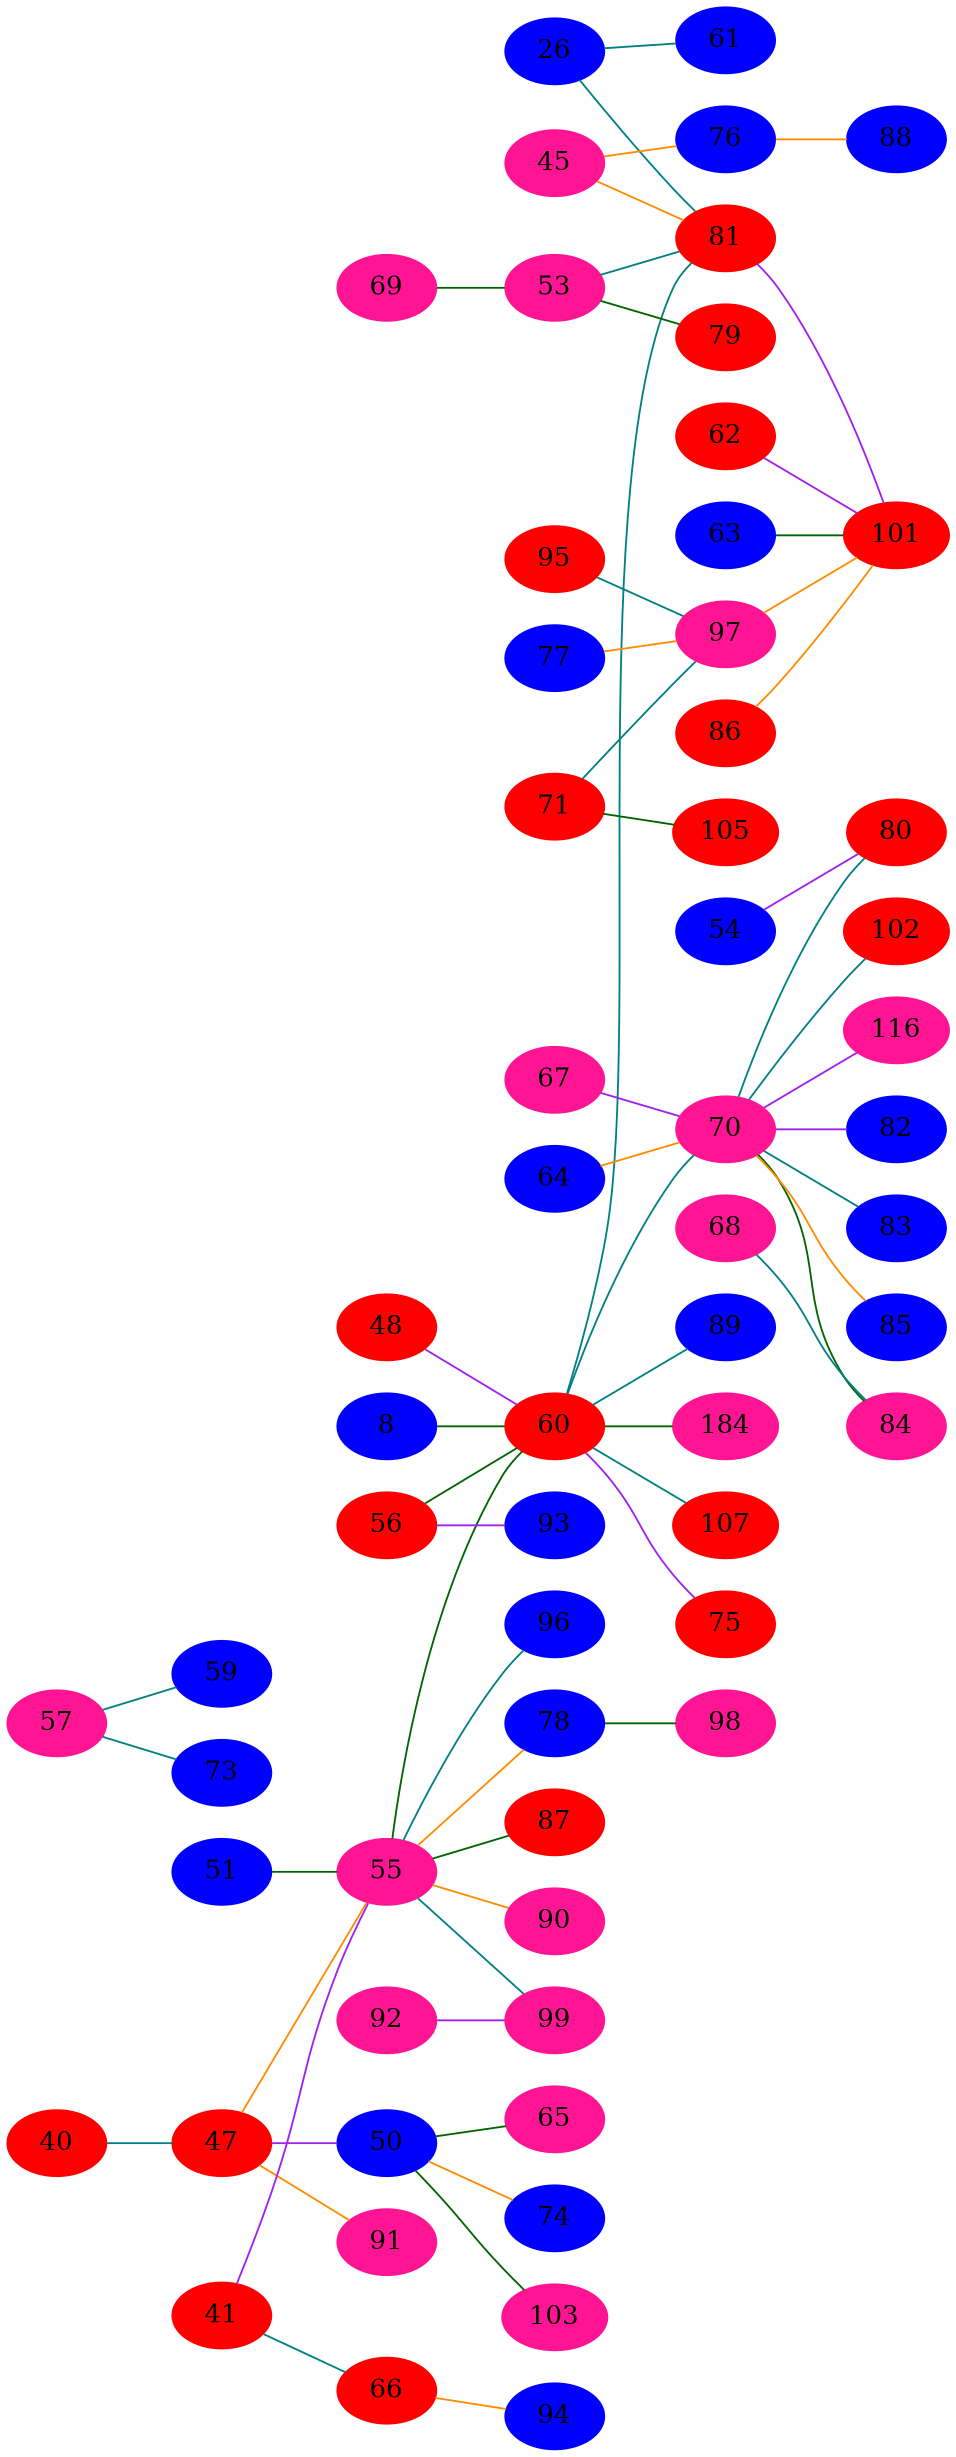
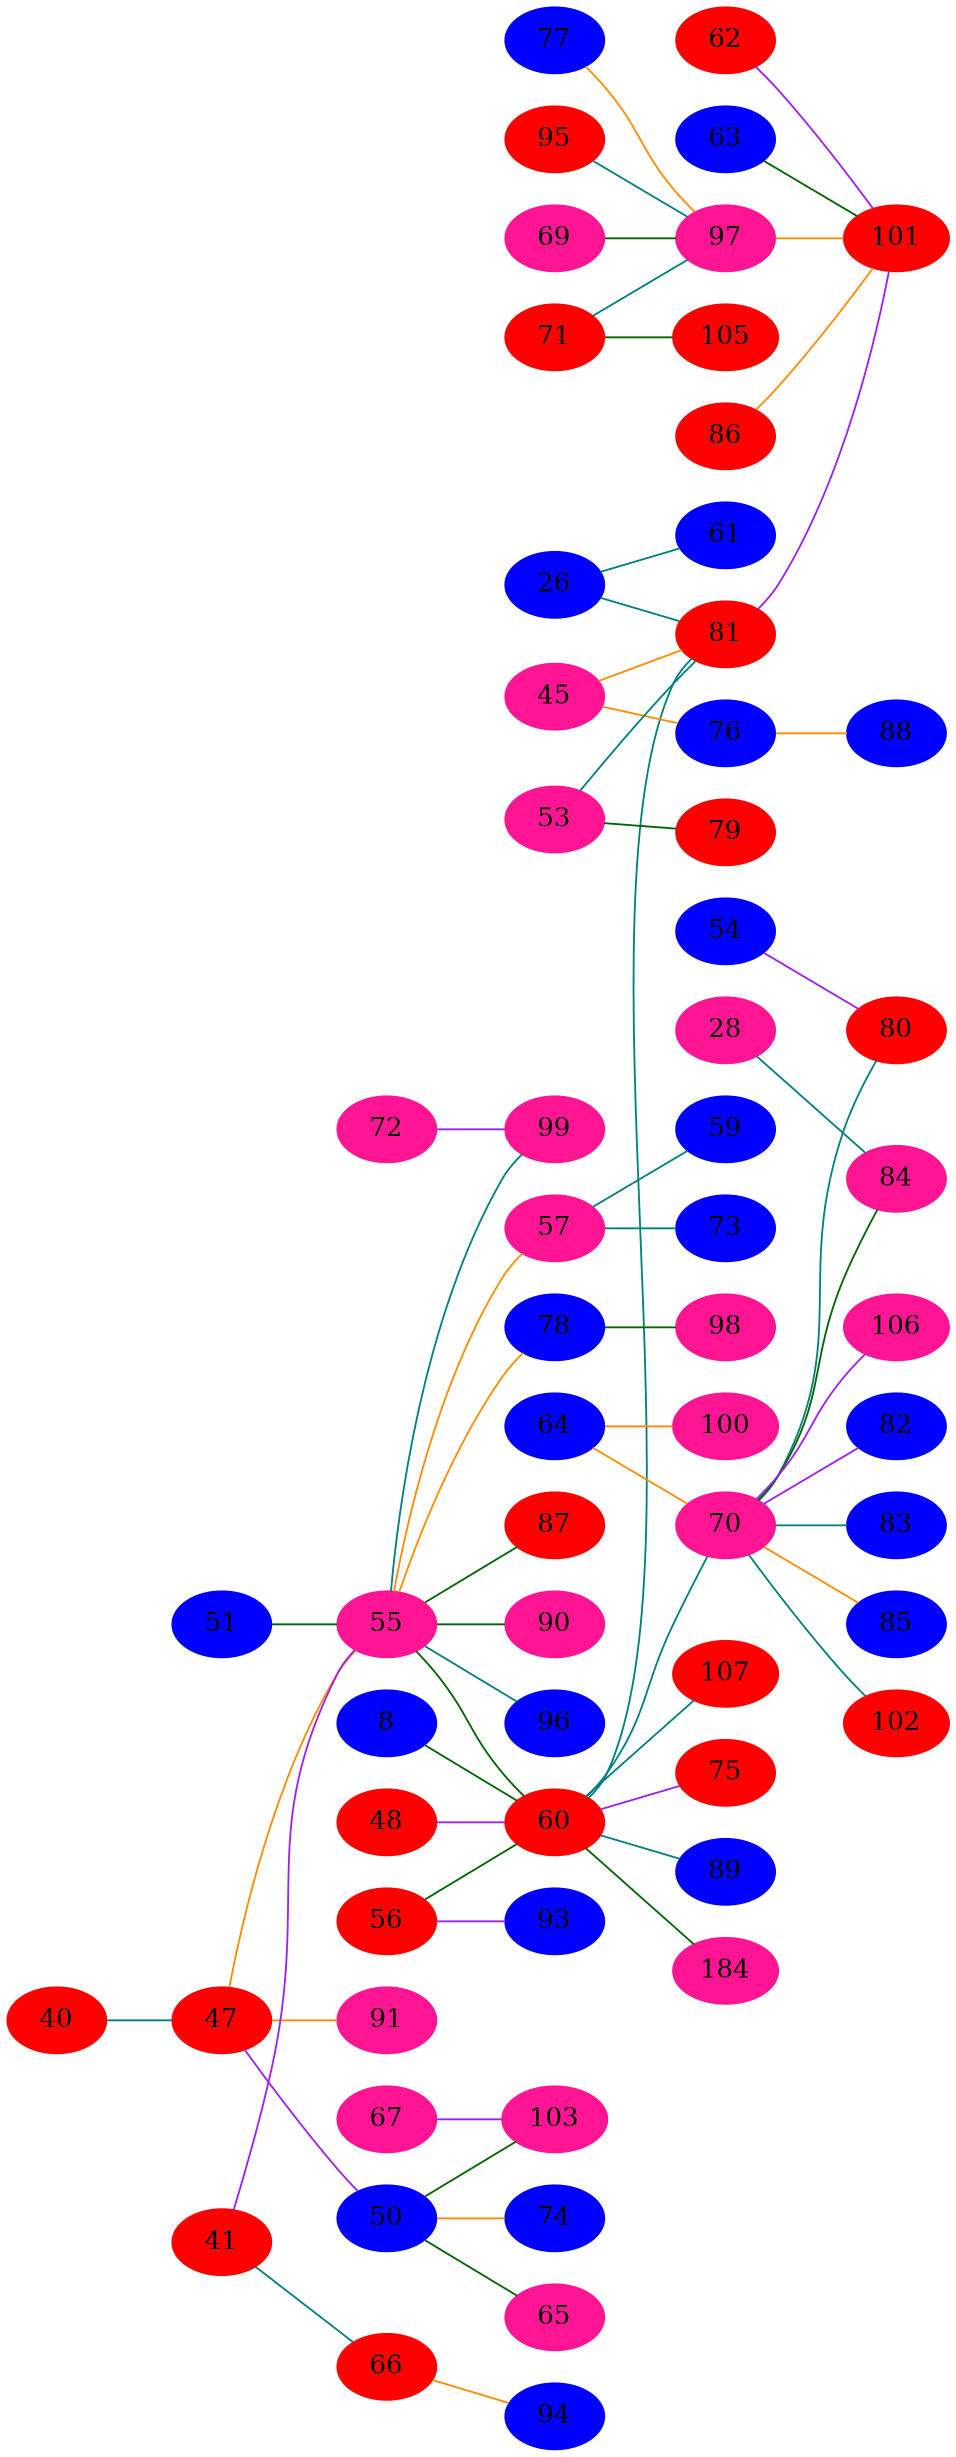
(471, 288) -> (641, 238)
(896, 1030) -> (896, 1327)
(640, 1105) -> (470, 2119)
(726, 1228) -> (726, 1030)
none -> (440, 1415)
none -> (726, 1426)
(471, 1897) -> (471, 1624)
(387, 2020) -> (387, 1129)
